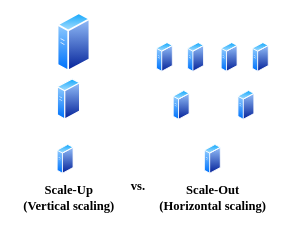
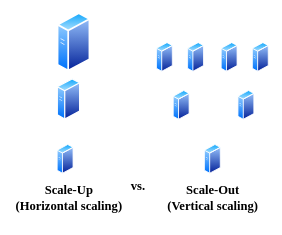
(69, 198) -> (69, 198)
(213, 198) -> (213, 198)
